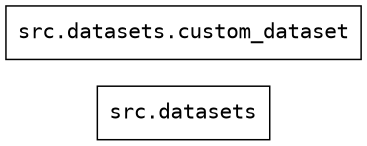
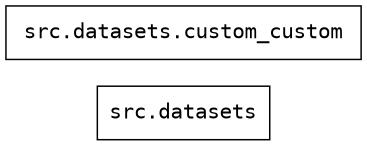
(184, 33) -> (184, 33)
